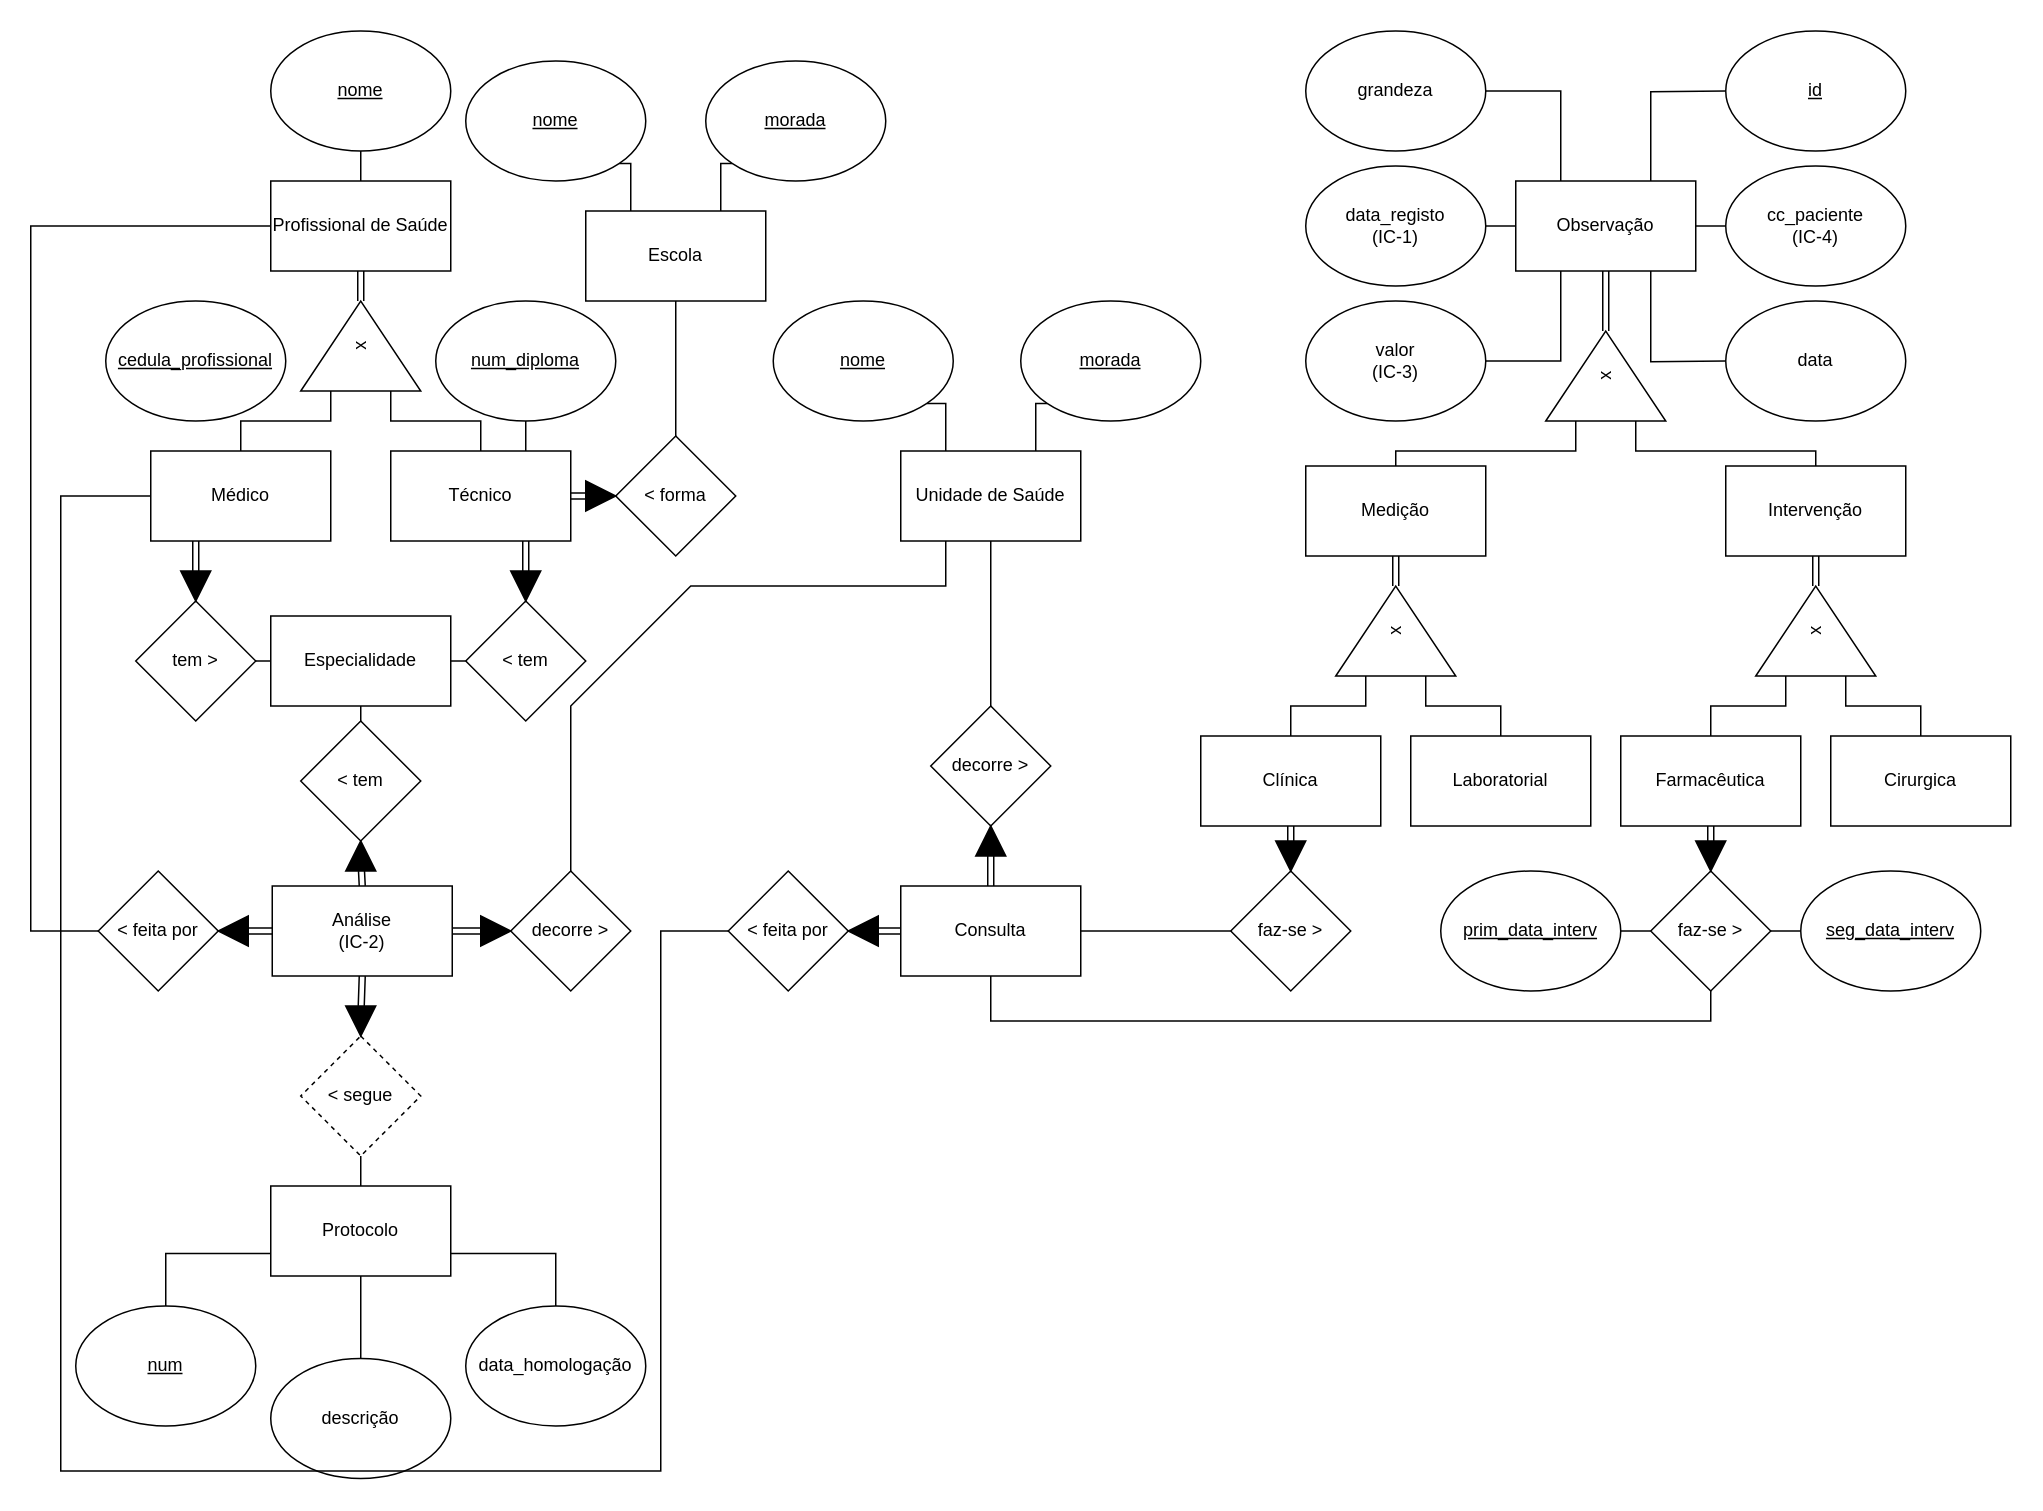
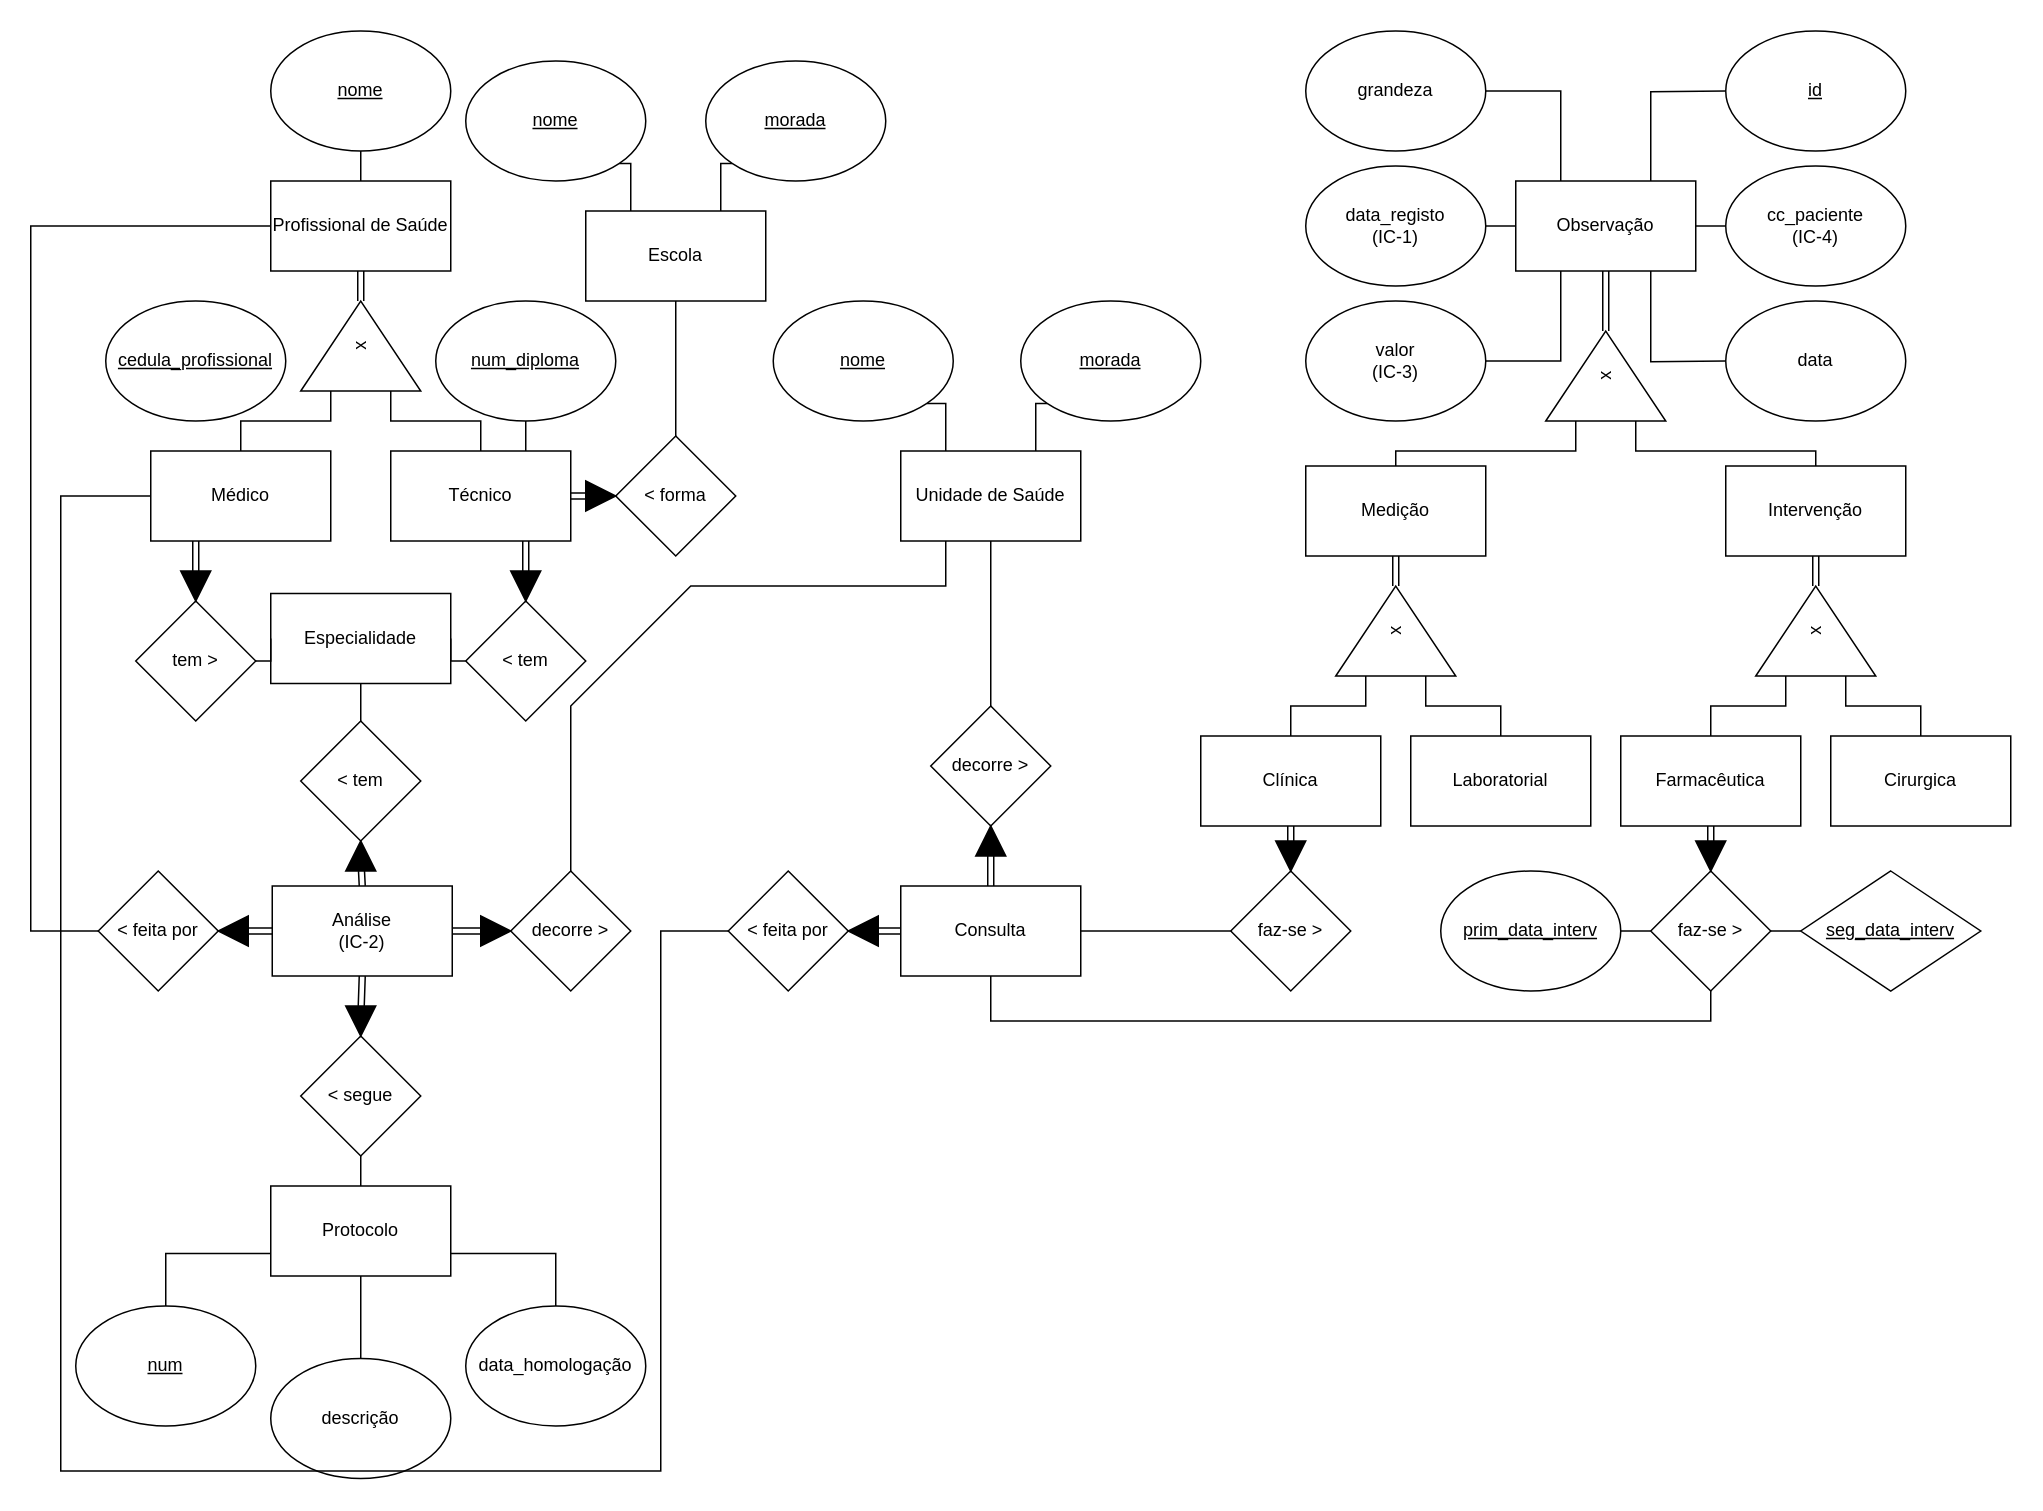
(361, 661) -> (361, 638)
(1891, 931) -> (1891, 931)
(361, 1096) -> (361, 1096)
